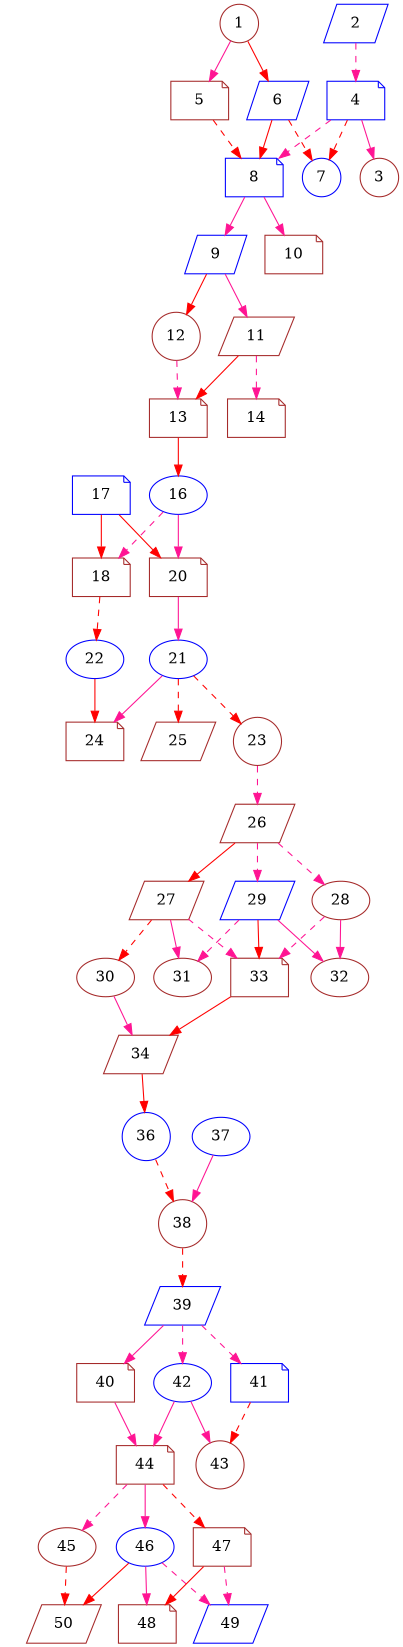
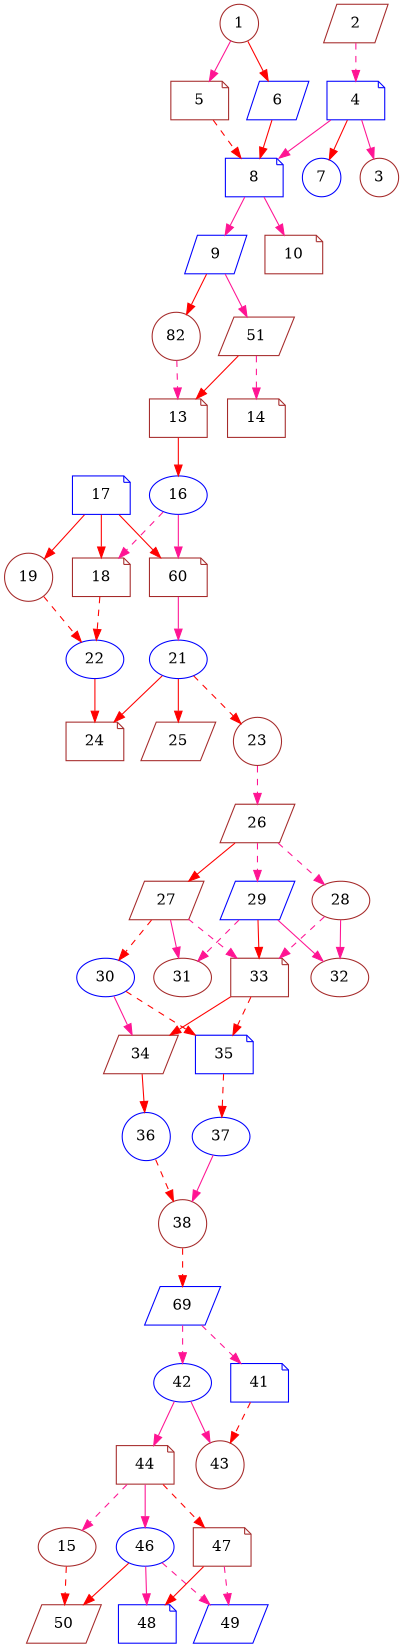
(356, 24) -> (356, 24)
(298, 135) -> none
(341, 135) -> (341, 135)
(309, 136) -> (309, 136)
(176, 336) -> (176, 336)
(256, 336) -> (256, 336)
none -> (29, 577)
(178, 577) -> (178, 577)
(142, 695) -> (142, 695)
(178, 695) -> (178, 695)
(106, 977) -> (106, 977)
none -> (224, 1054)
(183, 1306) -> (183, 1306)
(106, 1383) -> none
(67, 1547) -> (67, 1547)
(147, 1624) -> (147, 1624)
